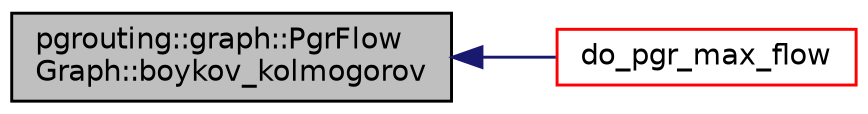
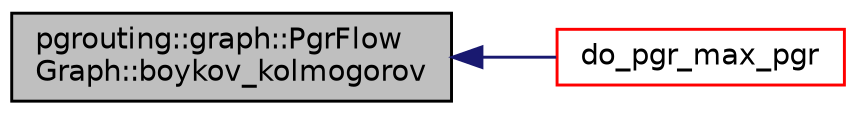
(707, 57) -> (701, 57)
